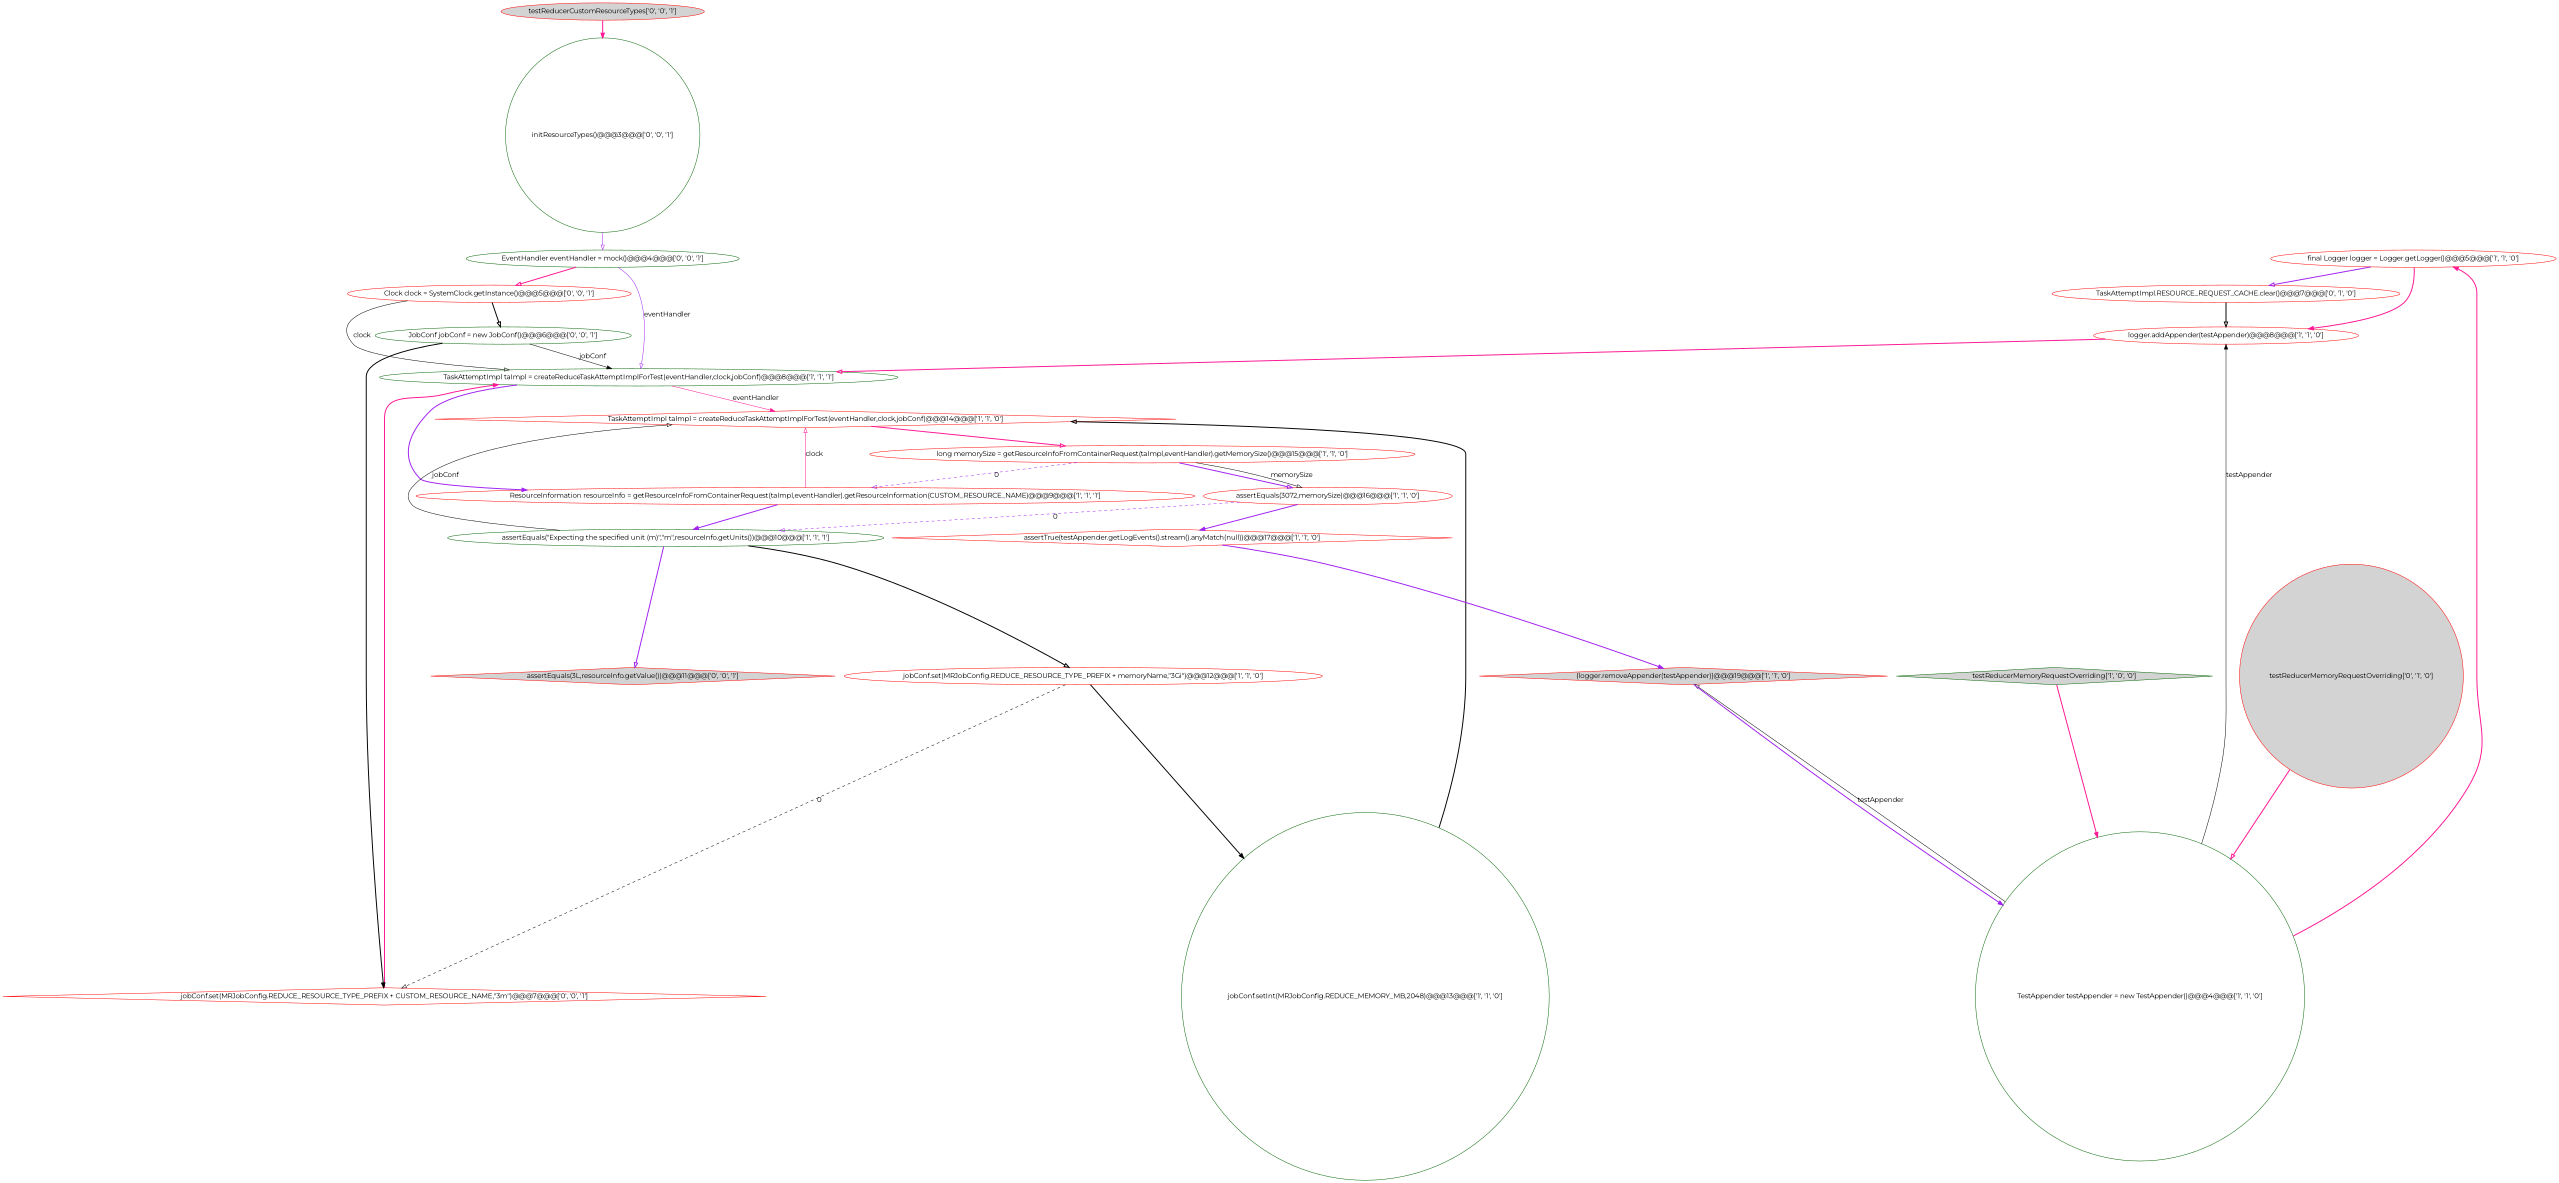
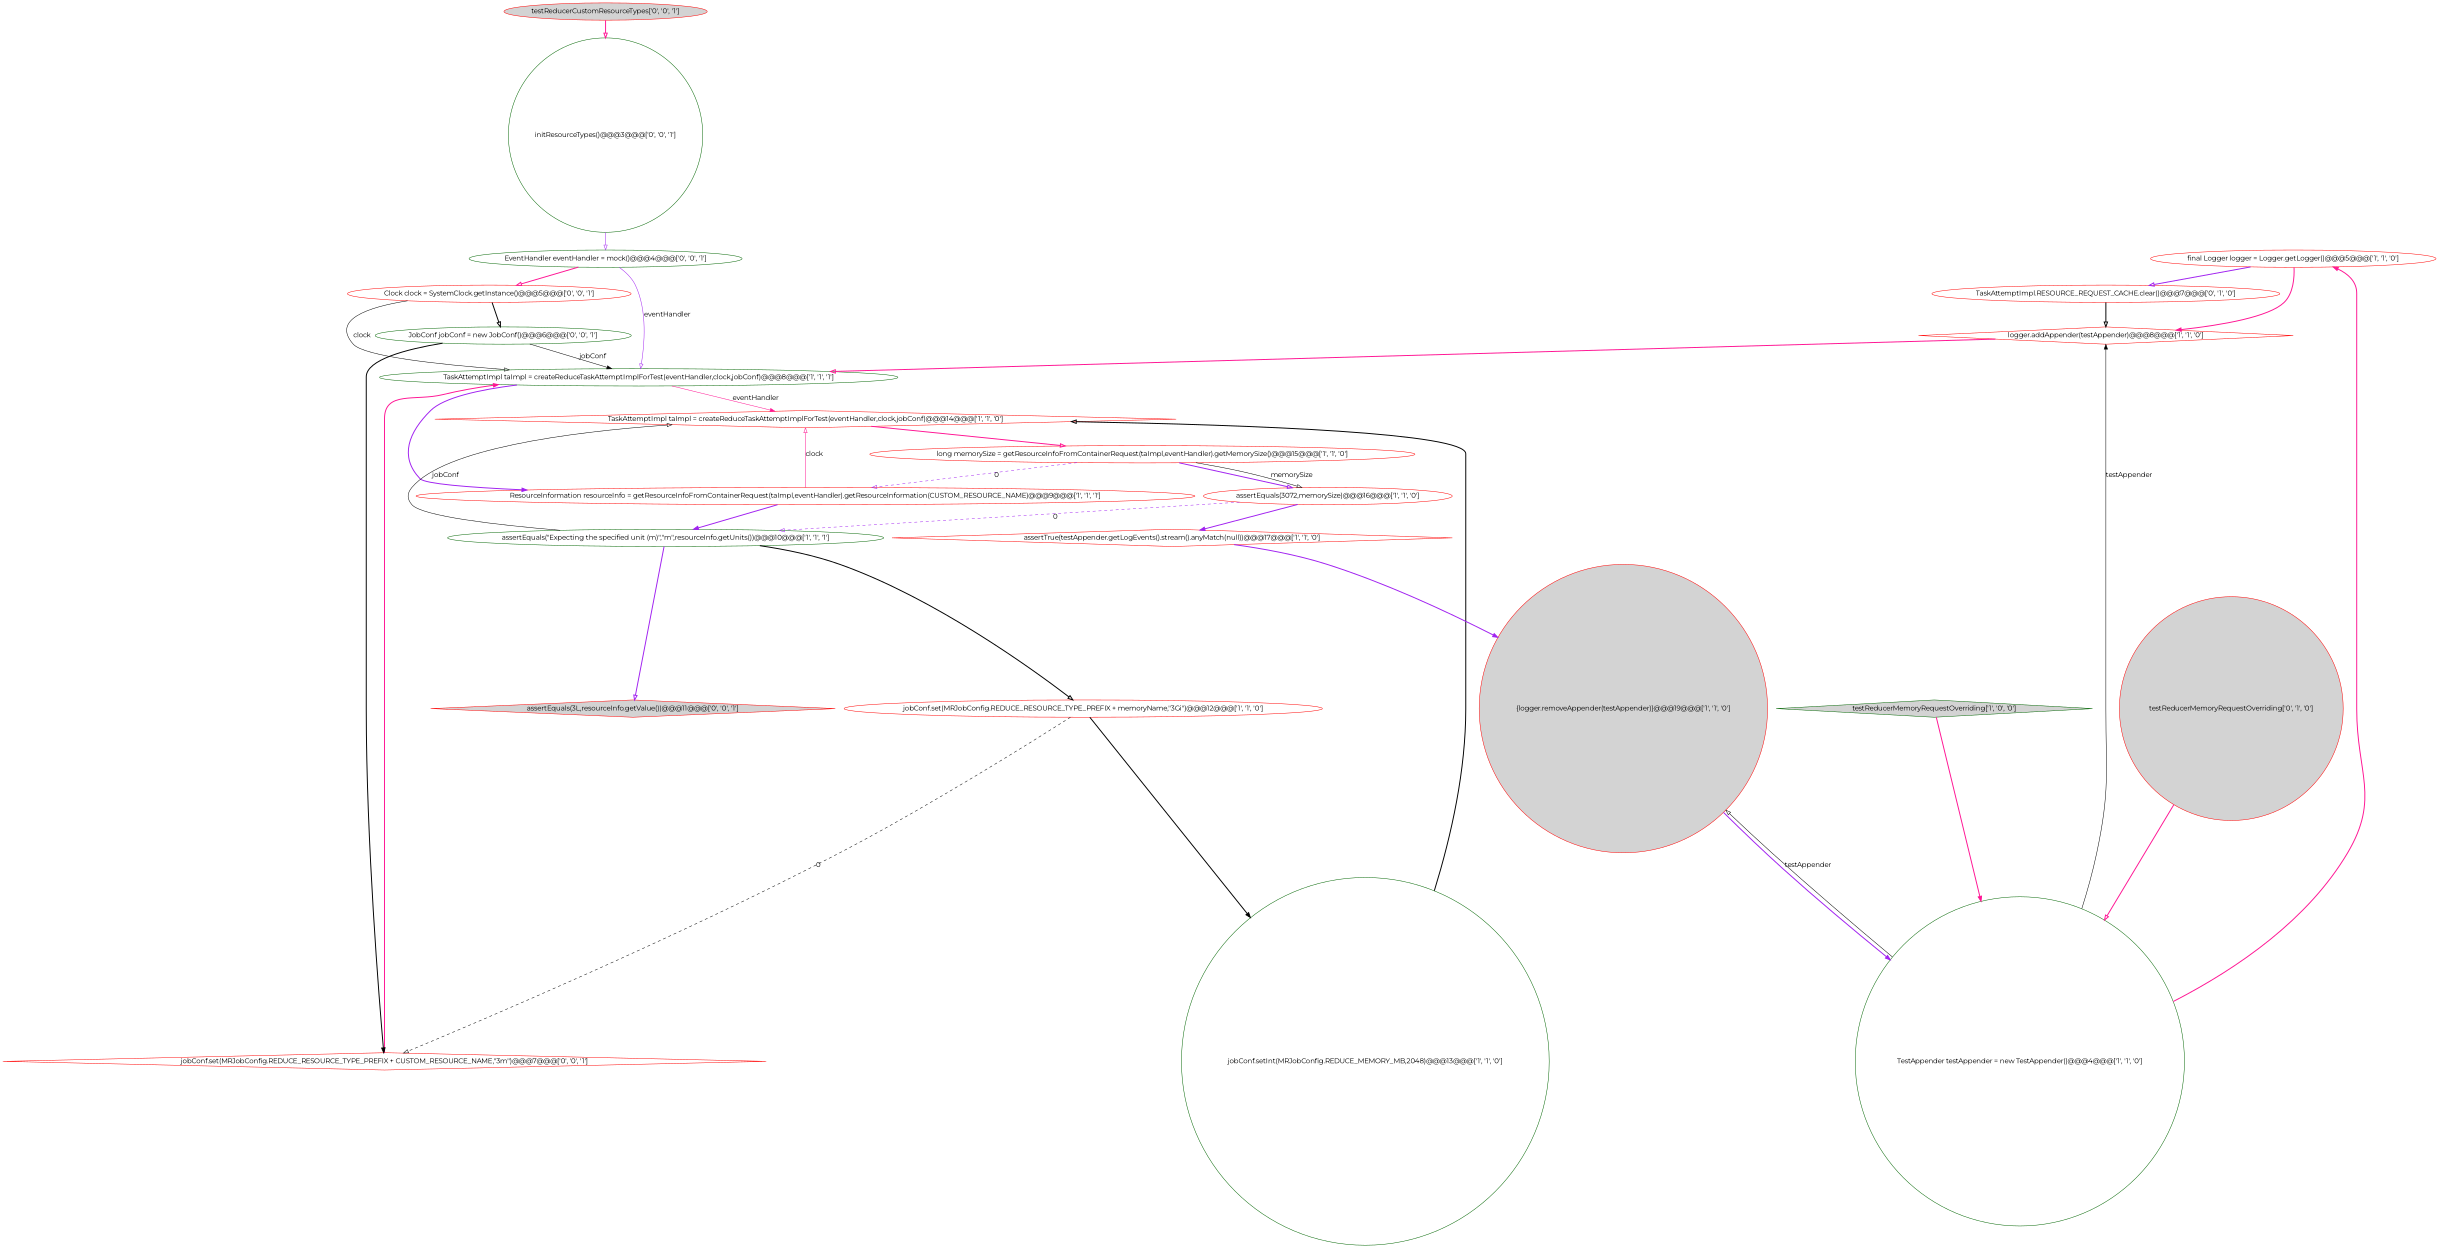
(603, 27) -> (606, 27)
(2226, 336) -> (2106, 336)
(1683, 676) -> (1623, 709)
